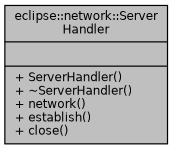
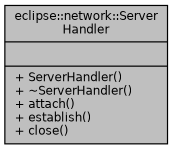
(50, 104) -> (45, 104)
